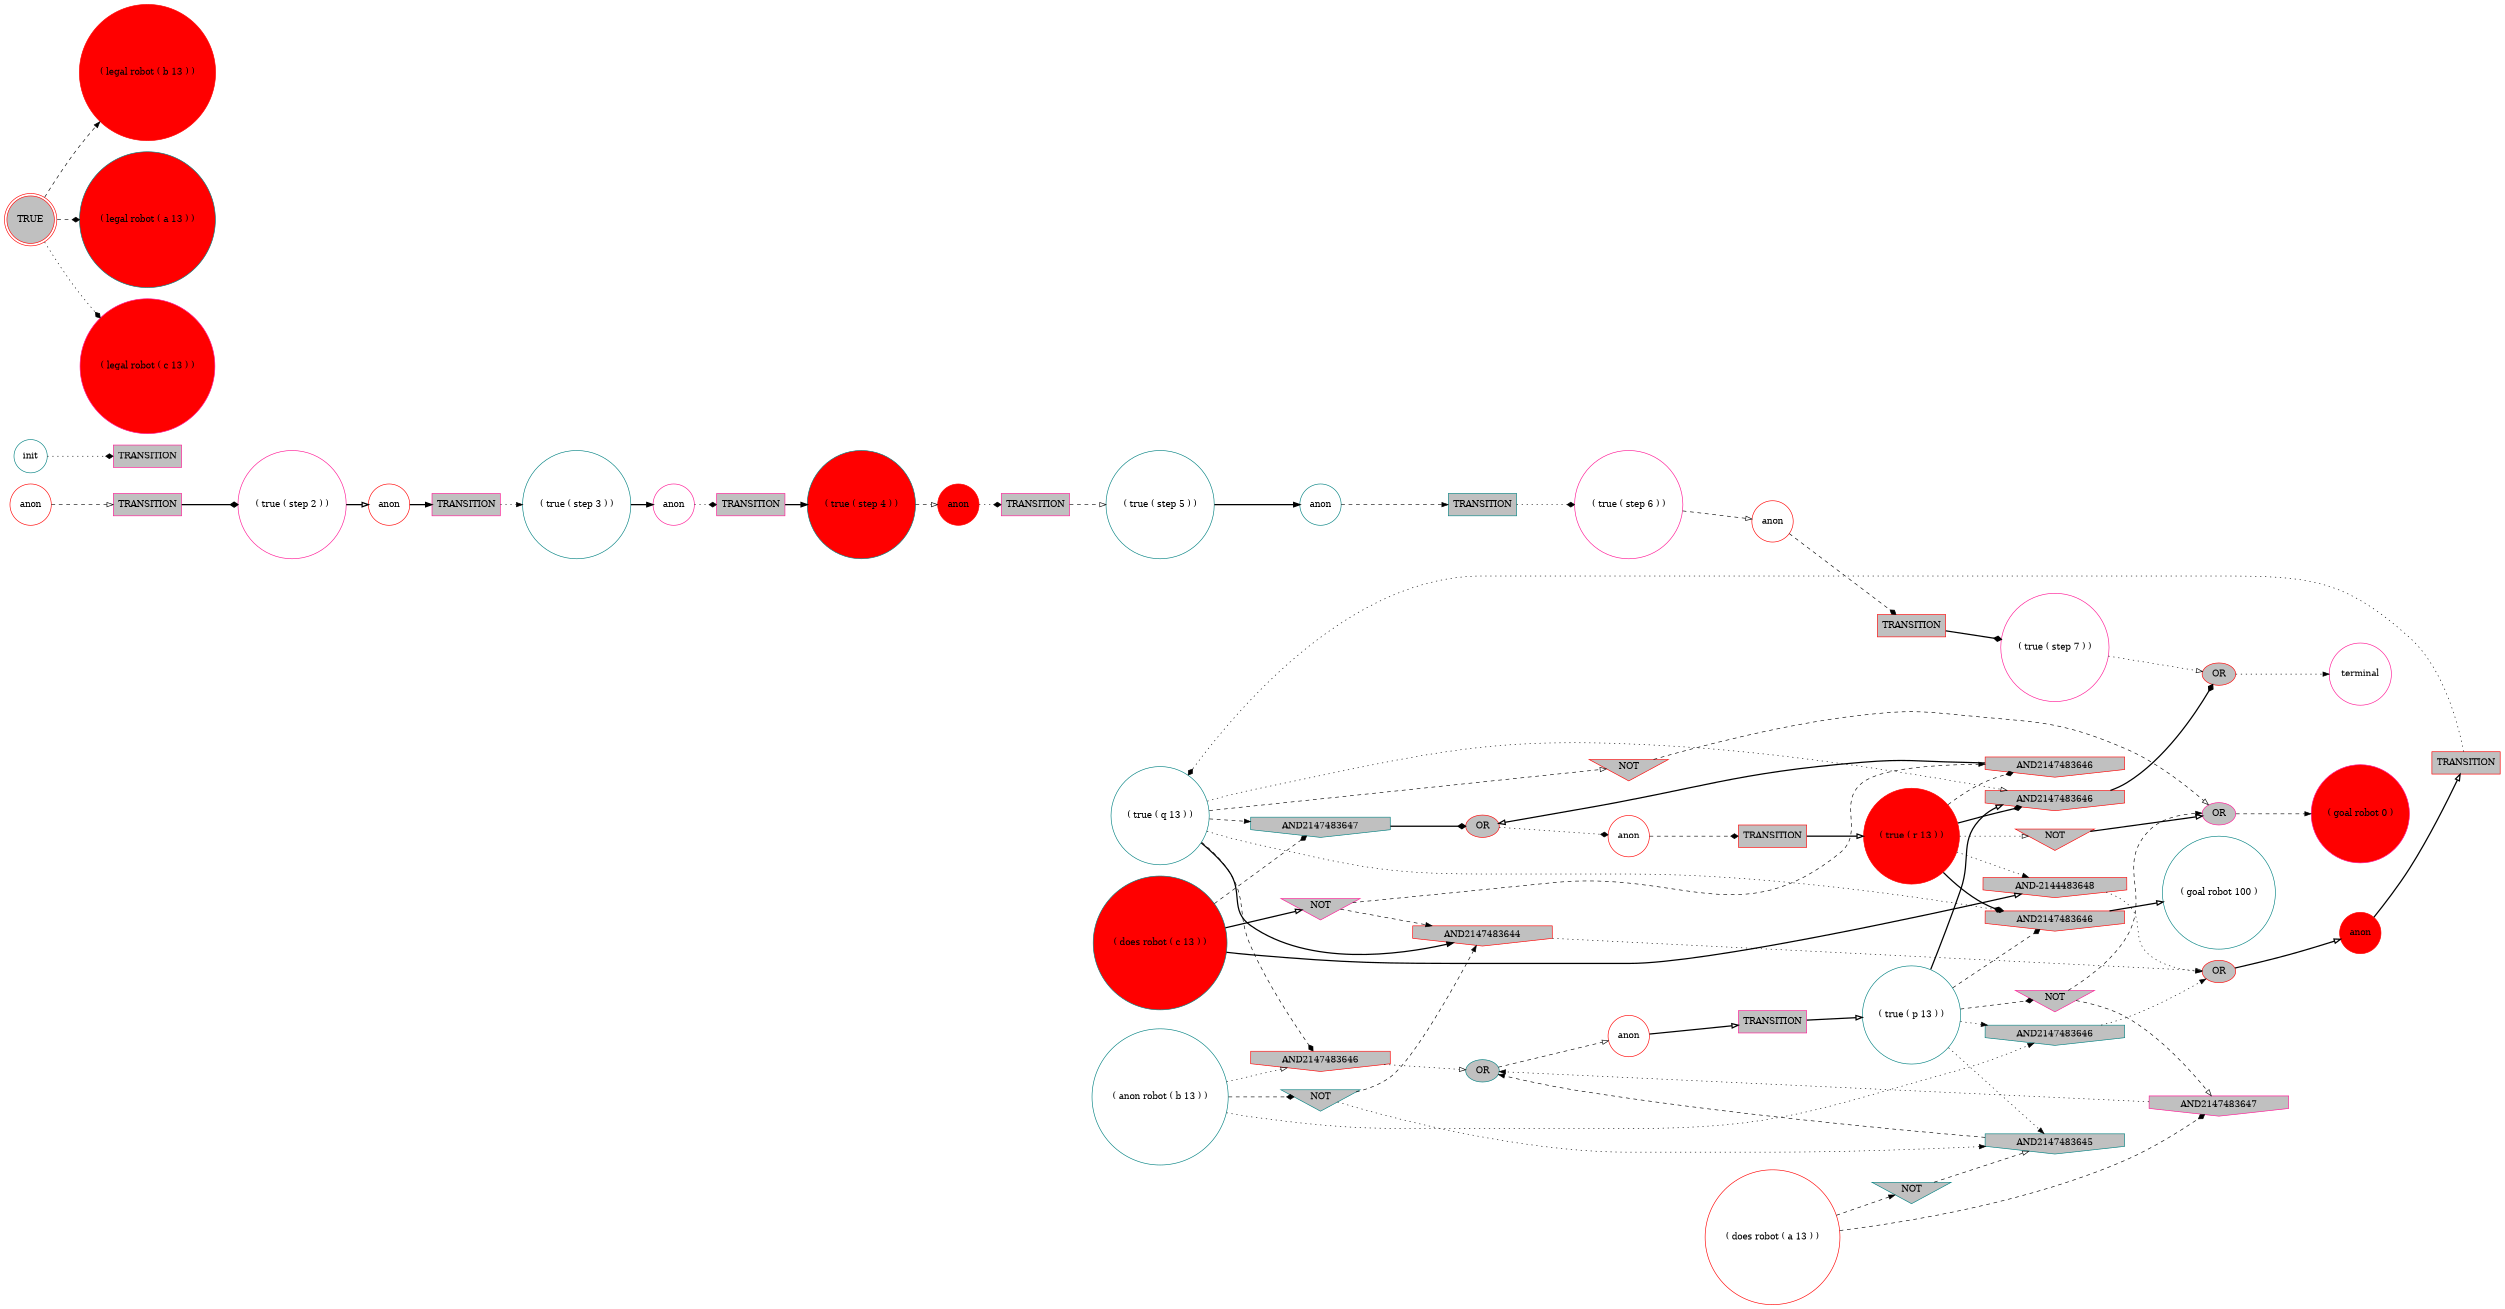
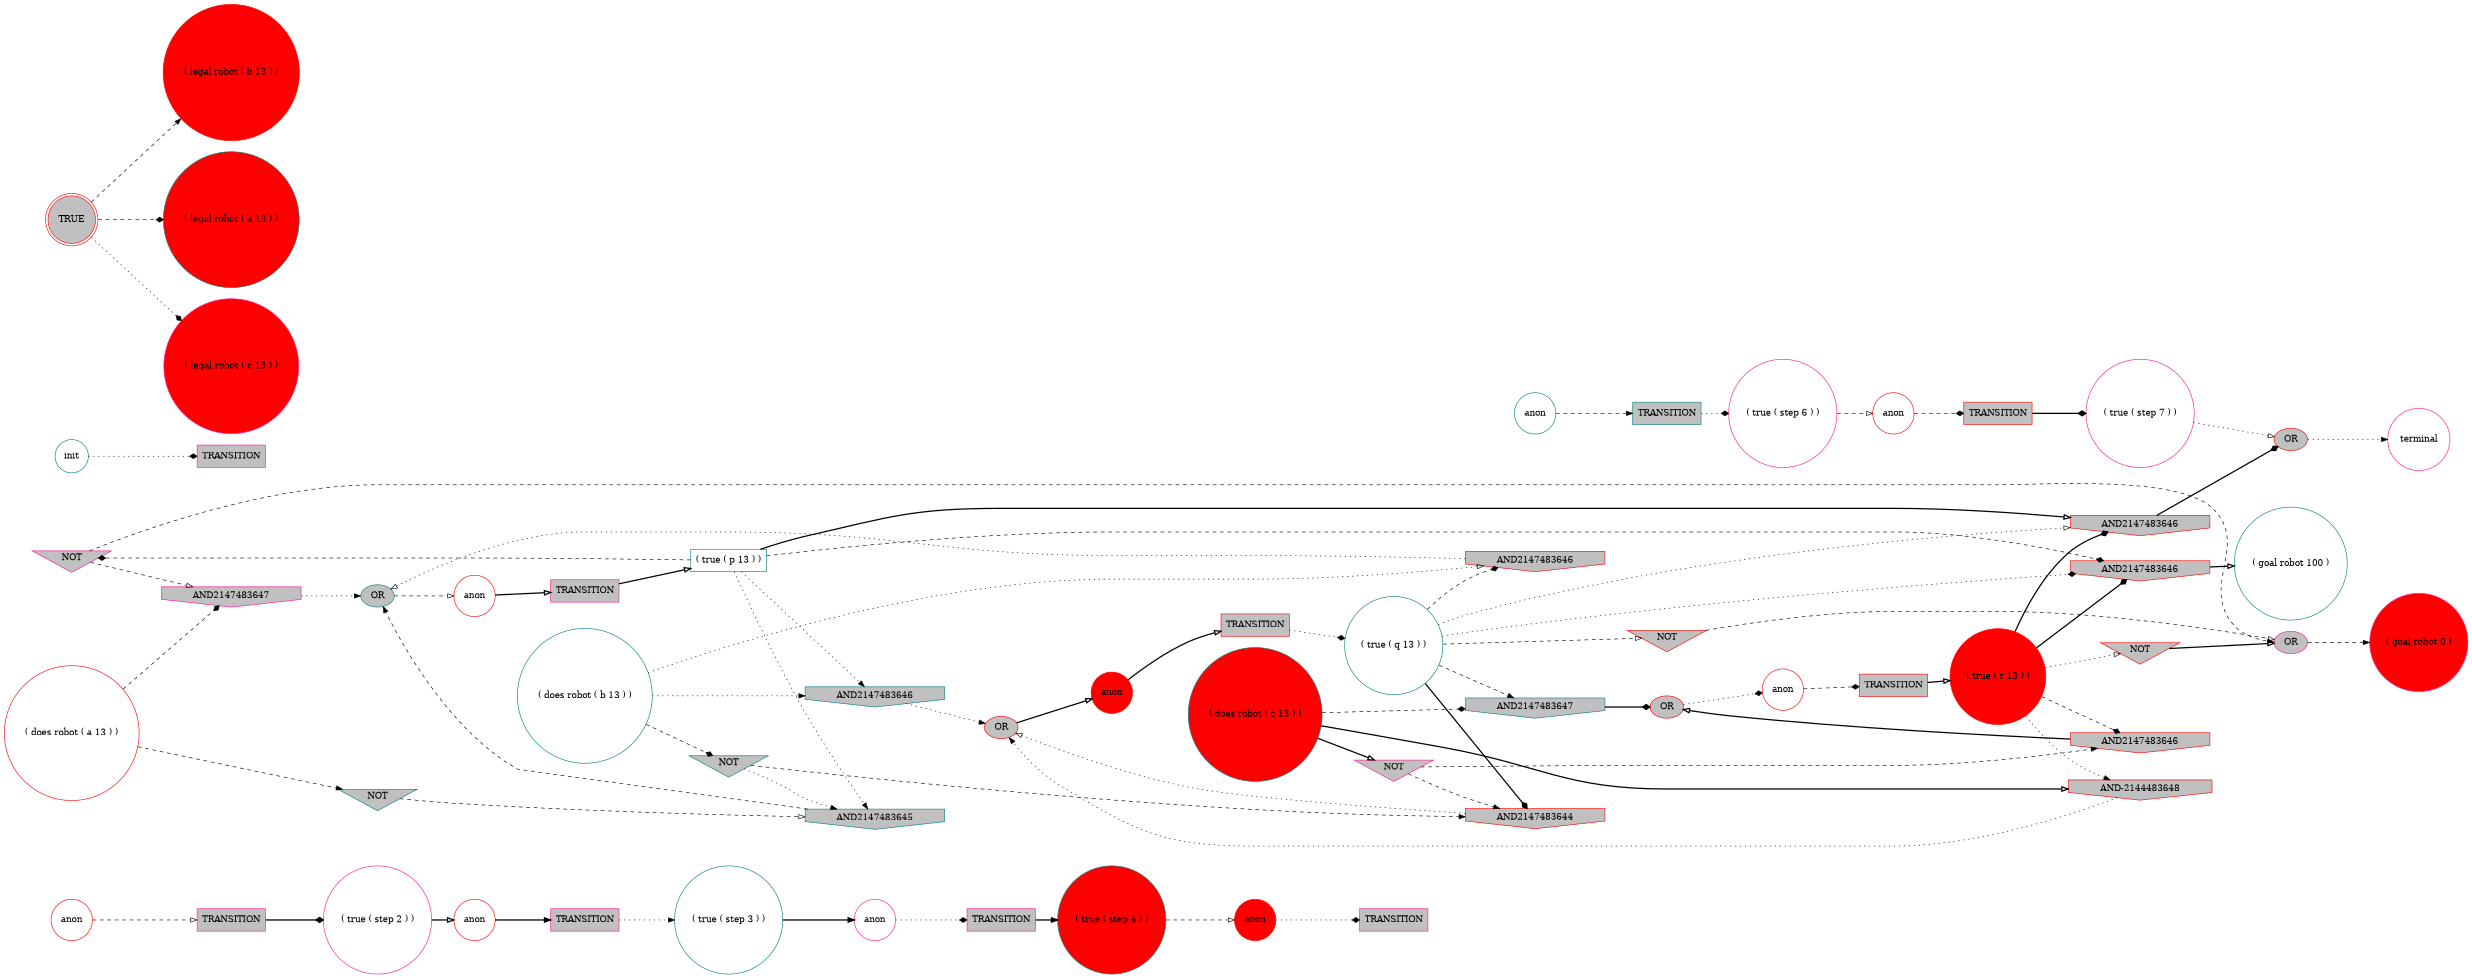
(1160, 505) -> none
(1297, 947) -> (1474, 743)
(1911, 1015) -> (729, 560)
(1160, 1097) -> (585, 696)
